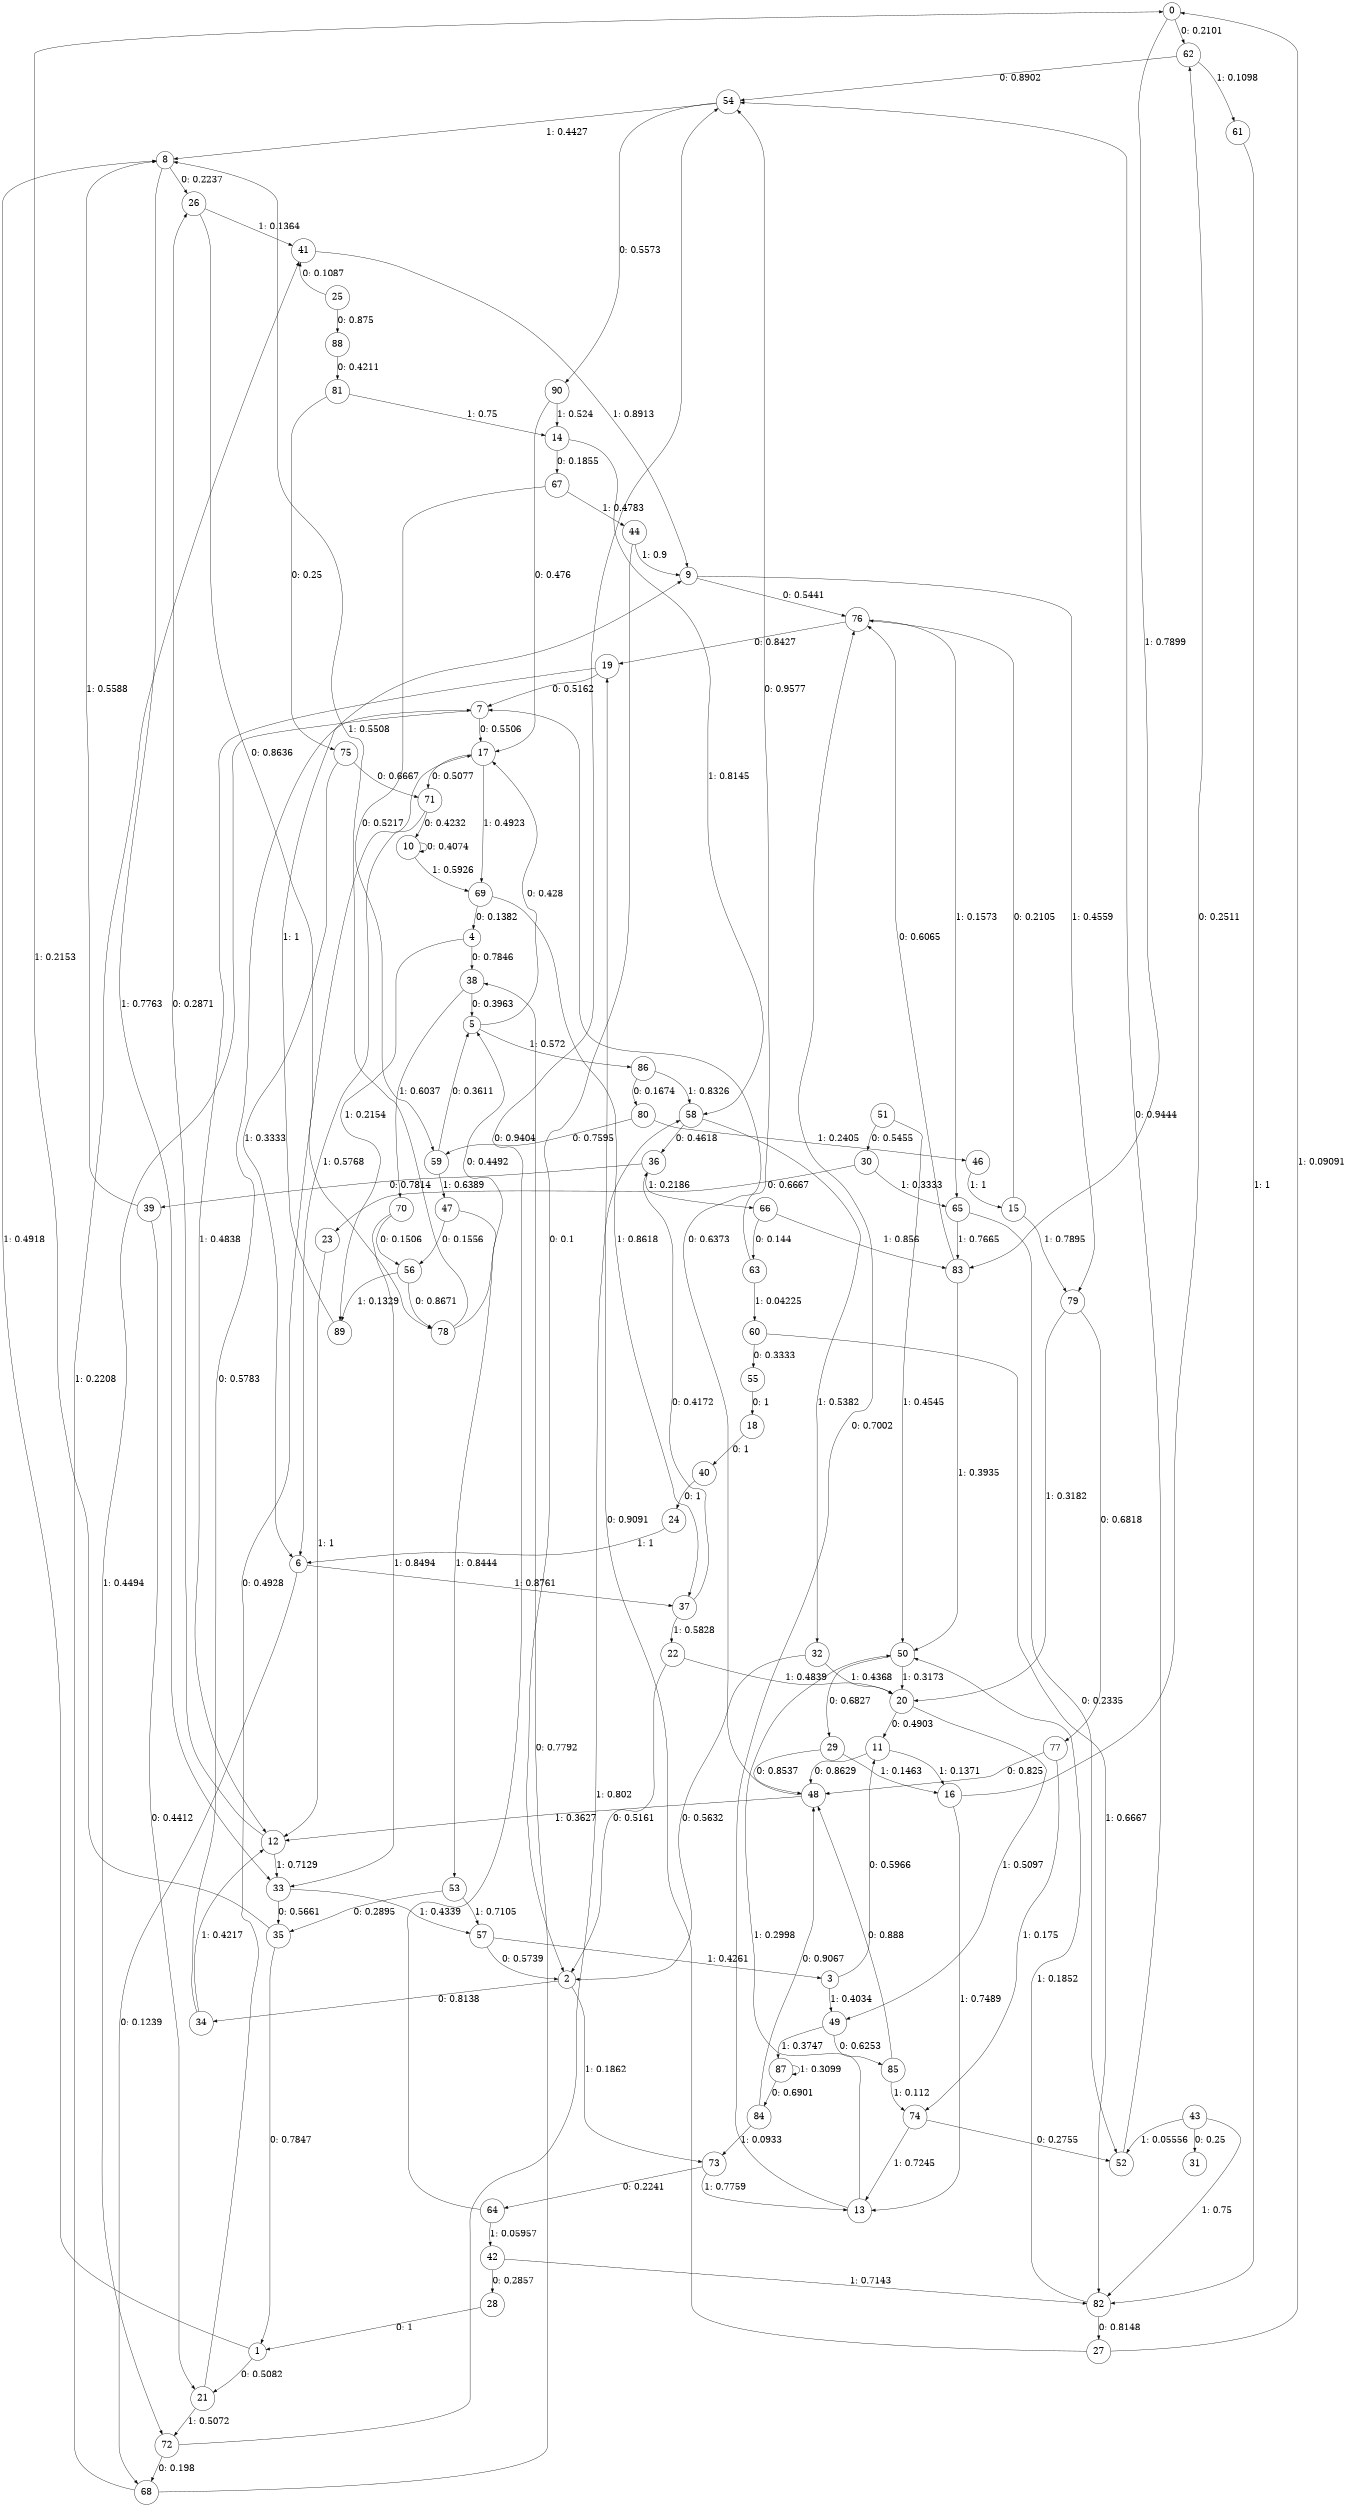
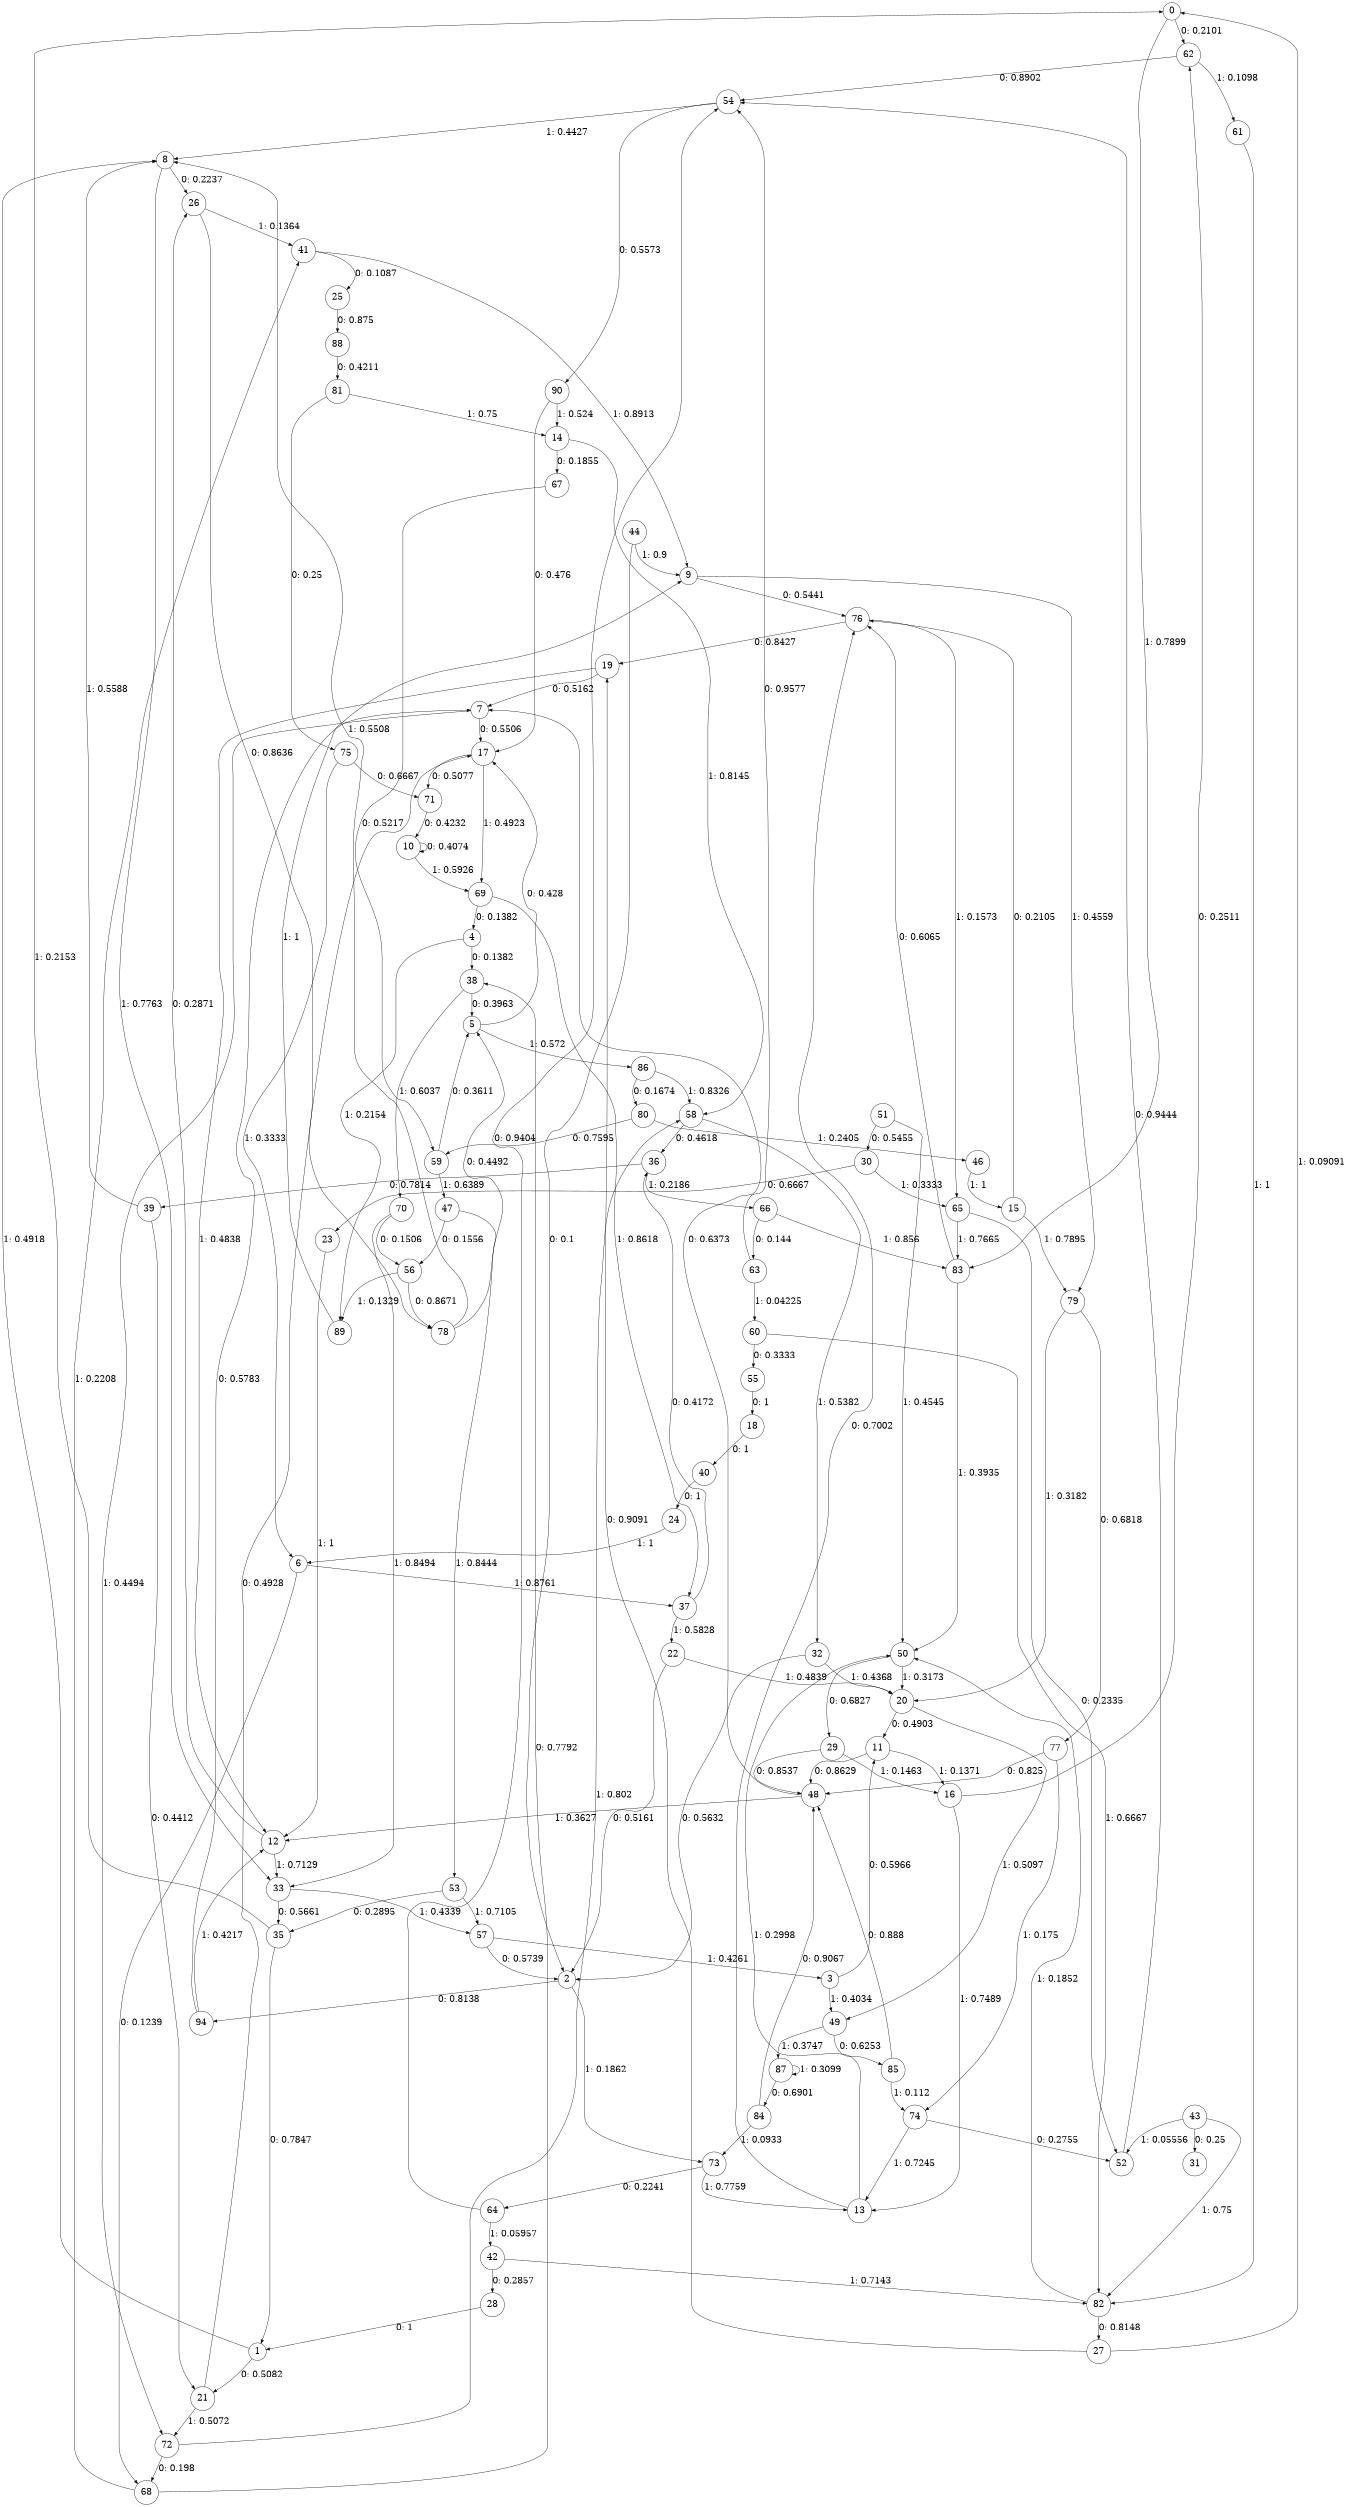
(307, 285) -> (345, 261)
(594, 508) -> none
(497, 958) -> (497, 958)
(319, 1164) -> none
(201, 2023) -> (201, 2023)
